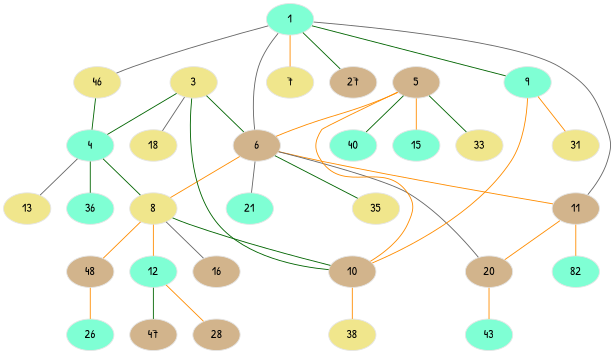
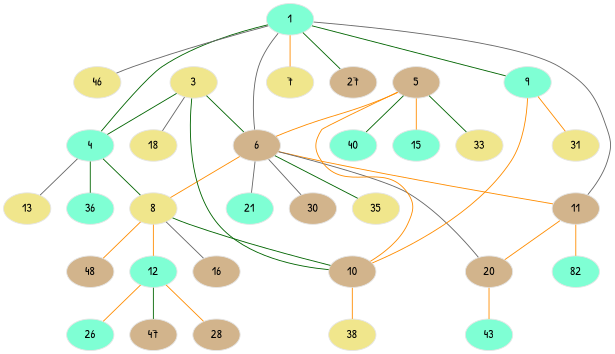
(94, 114) -> (173, 60)
none -> (313, 209)
(90, 303) -> (122, 303)
